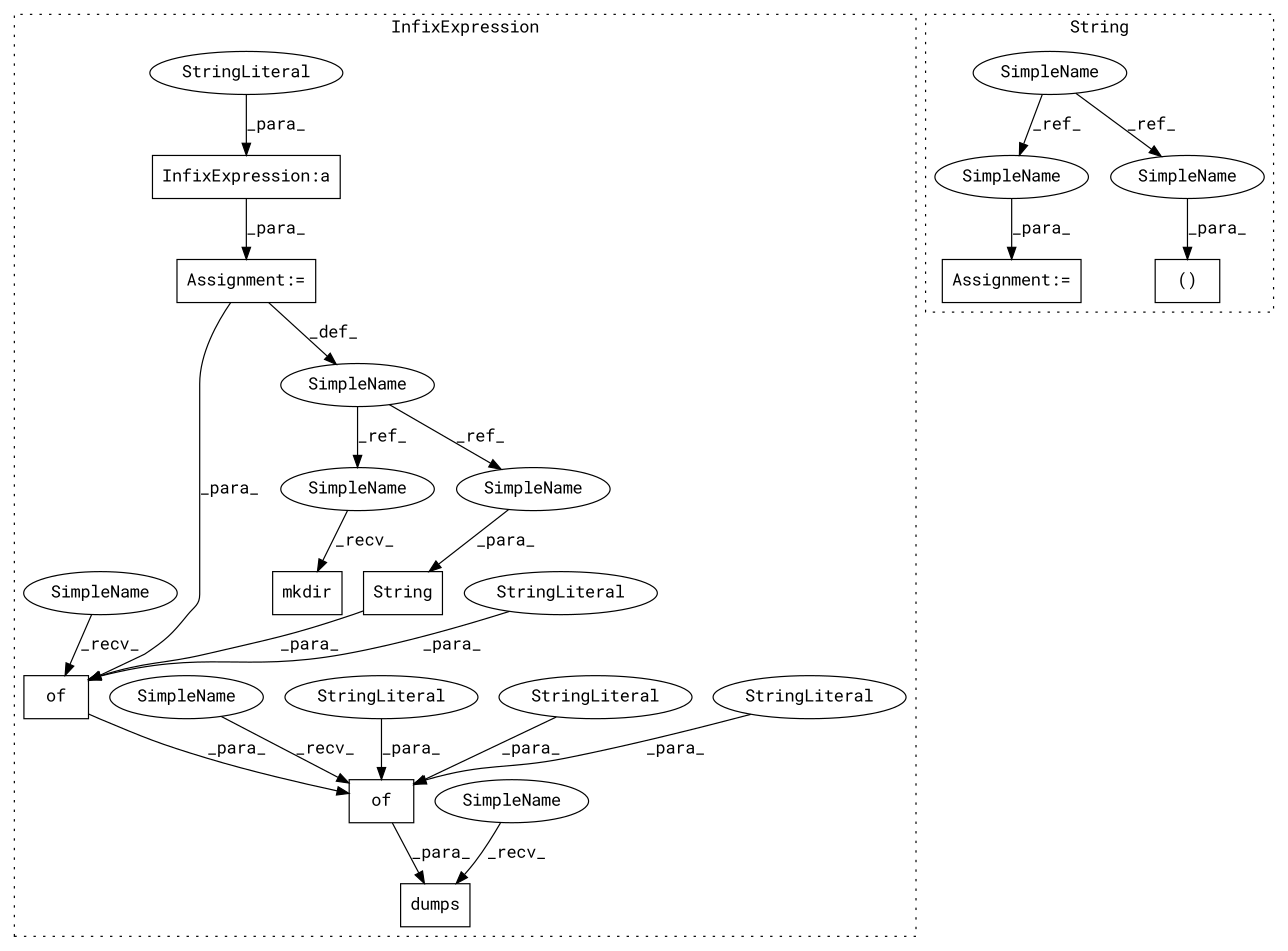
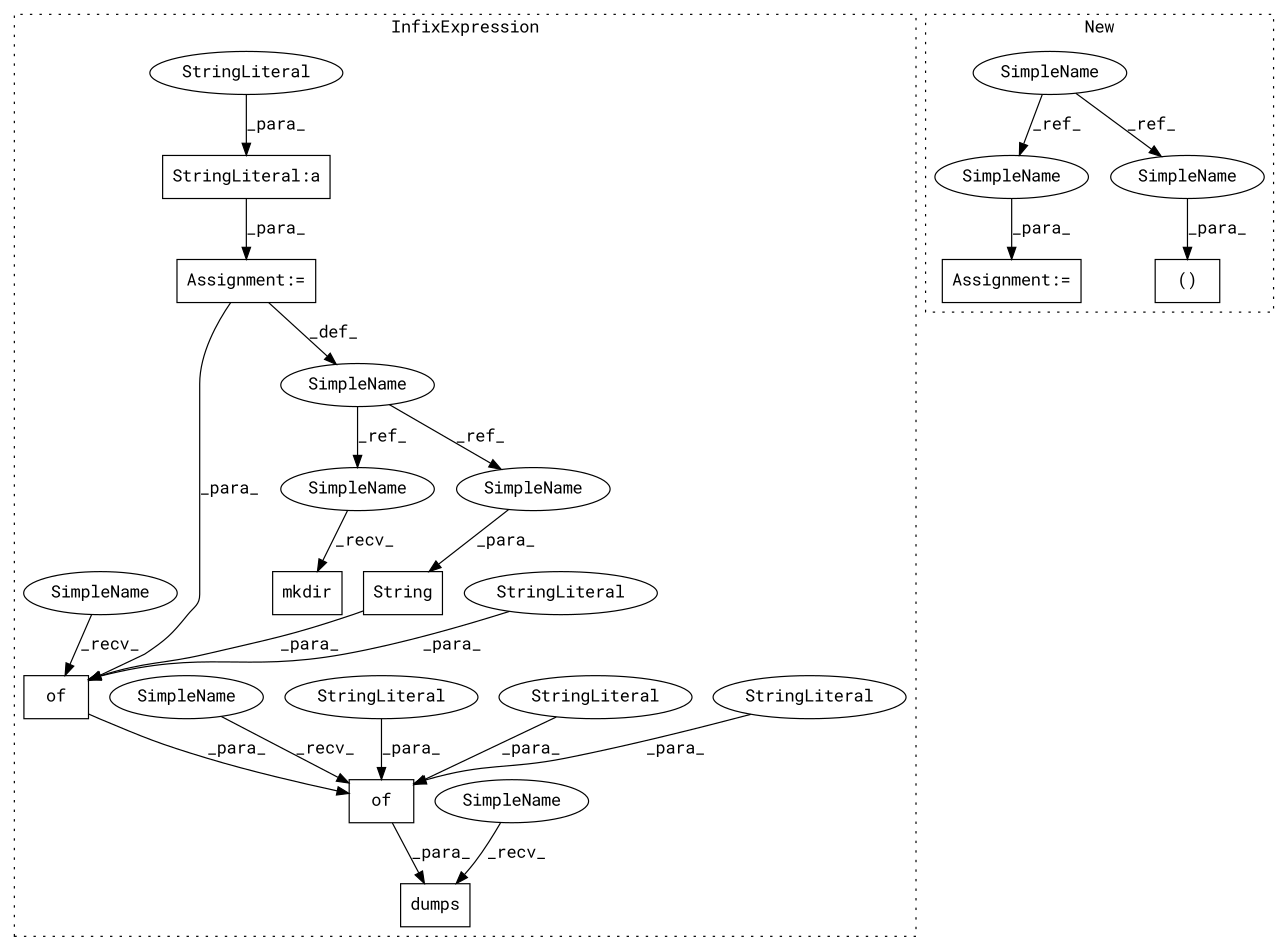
(1100, 28) -> (1100, 28)
(246, 177) -> (246, 177)
